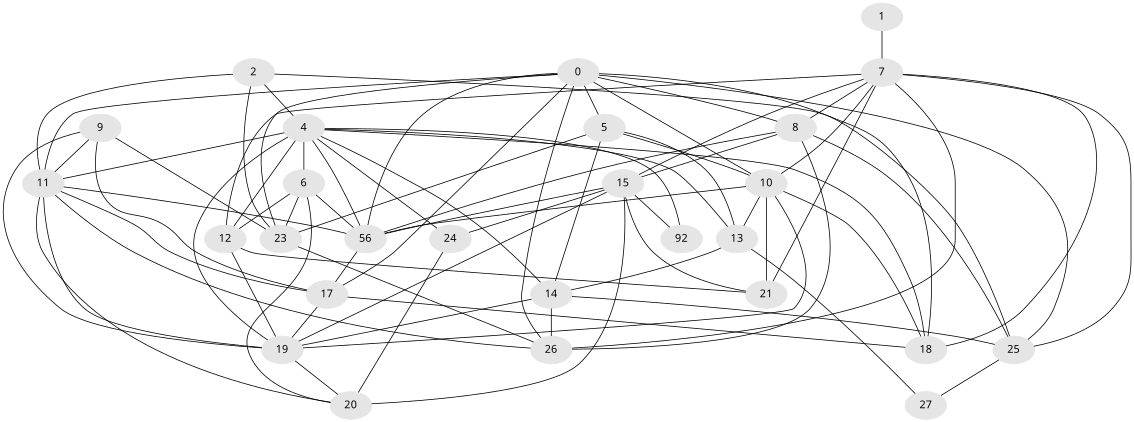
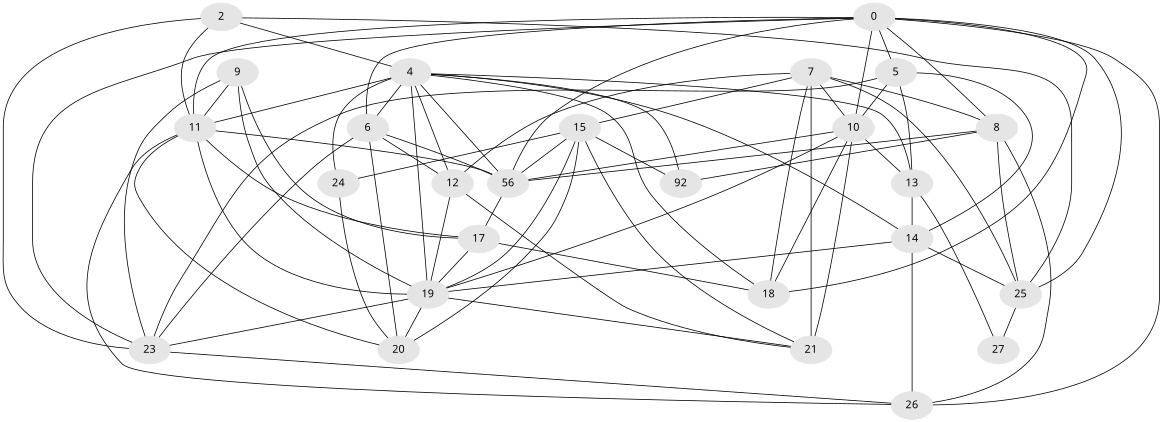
(882, 17) -> none
(723, 151) -> (832, 157)
(459, 190) -> (480, 37)
(863, 305) -> none
none -> (289, 322)
none -> (620, 322)
